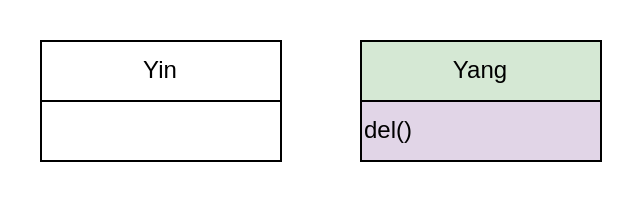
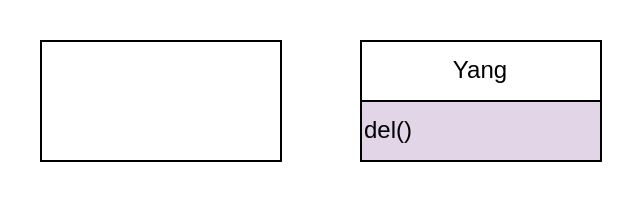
(161, 71) -> none
(481, 71) -> (481, 71)
